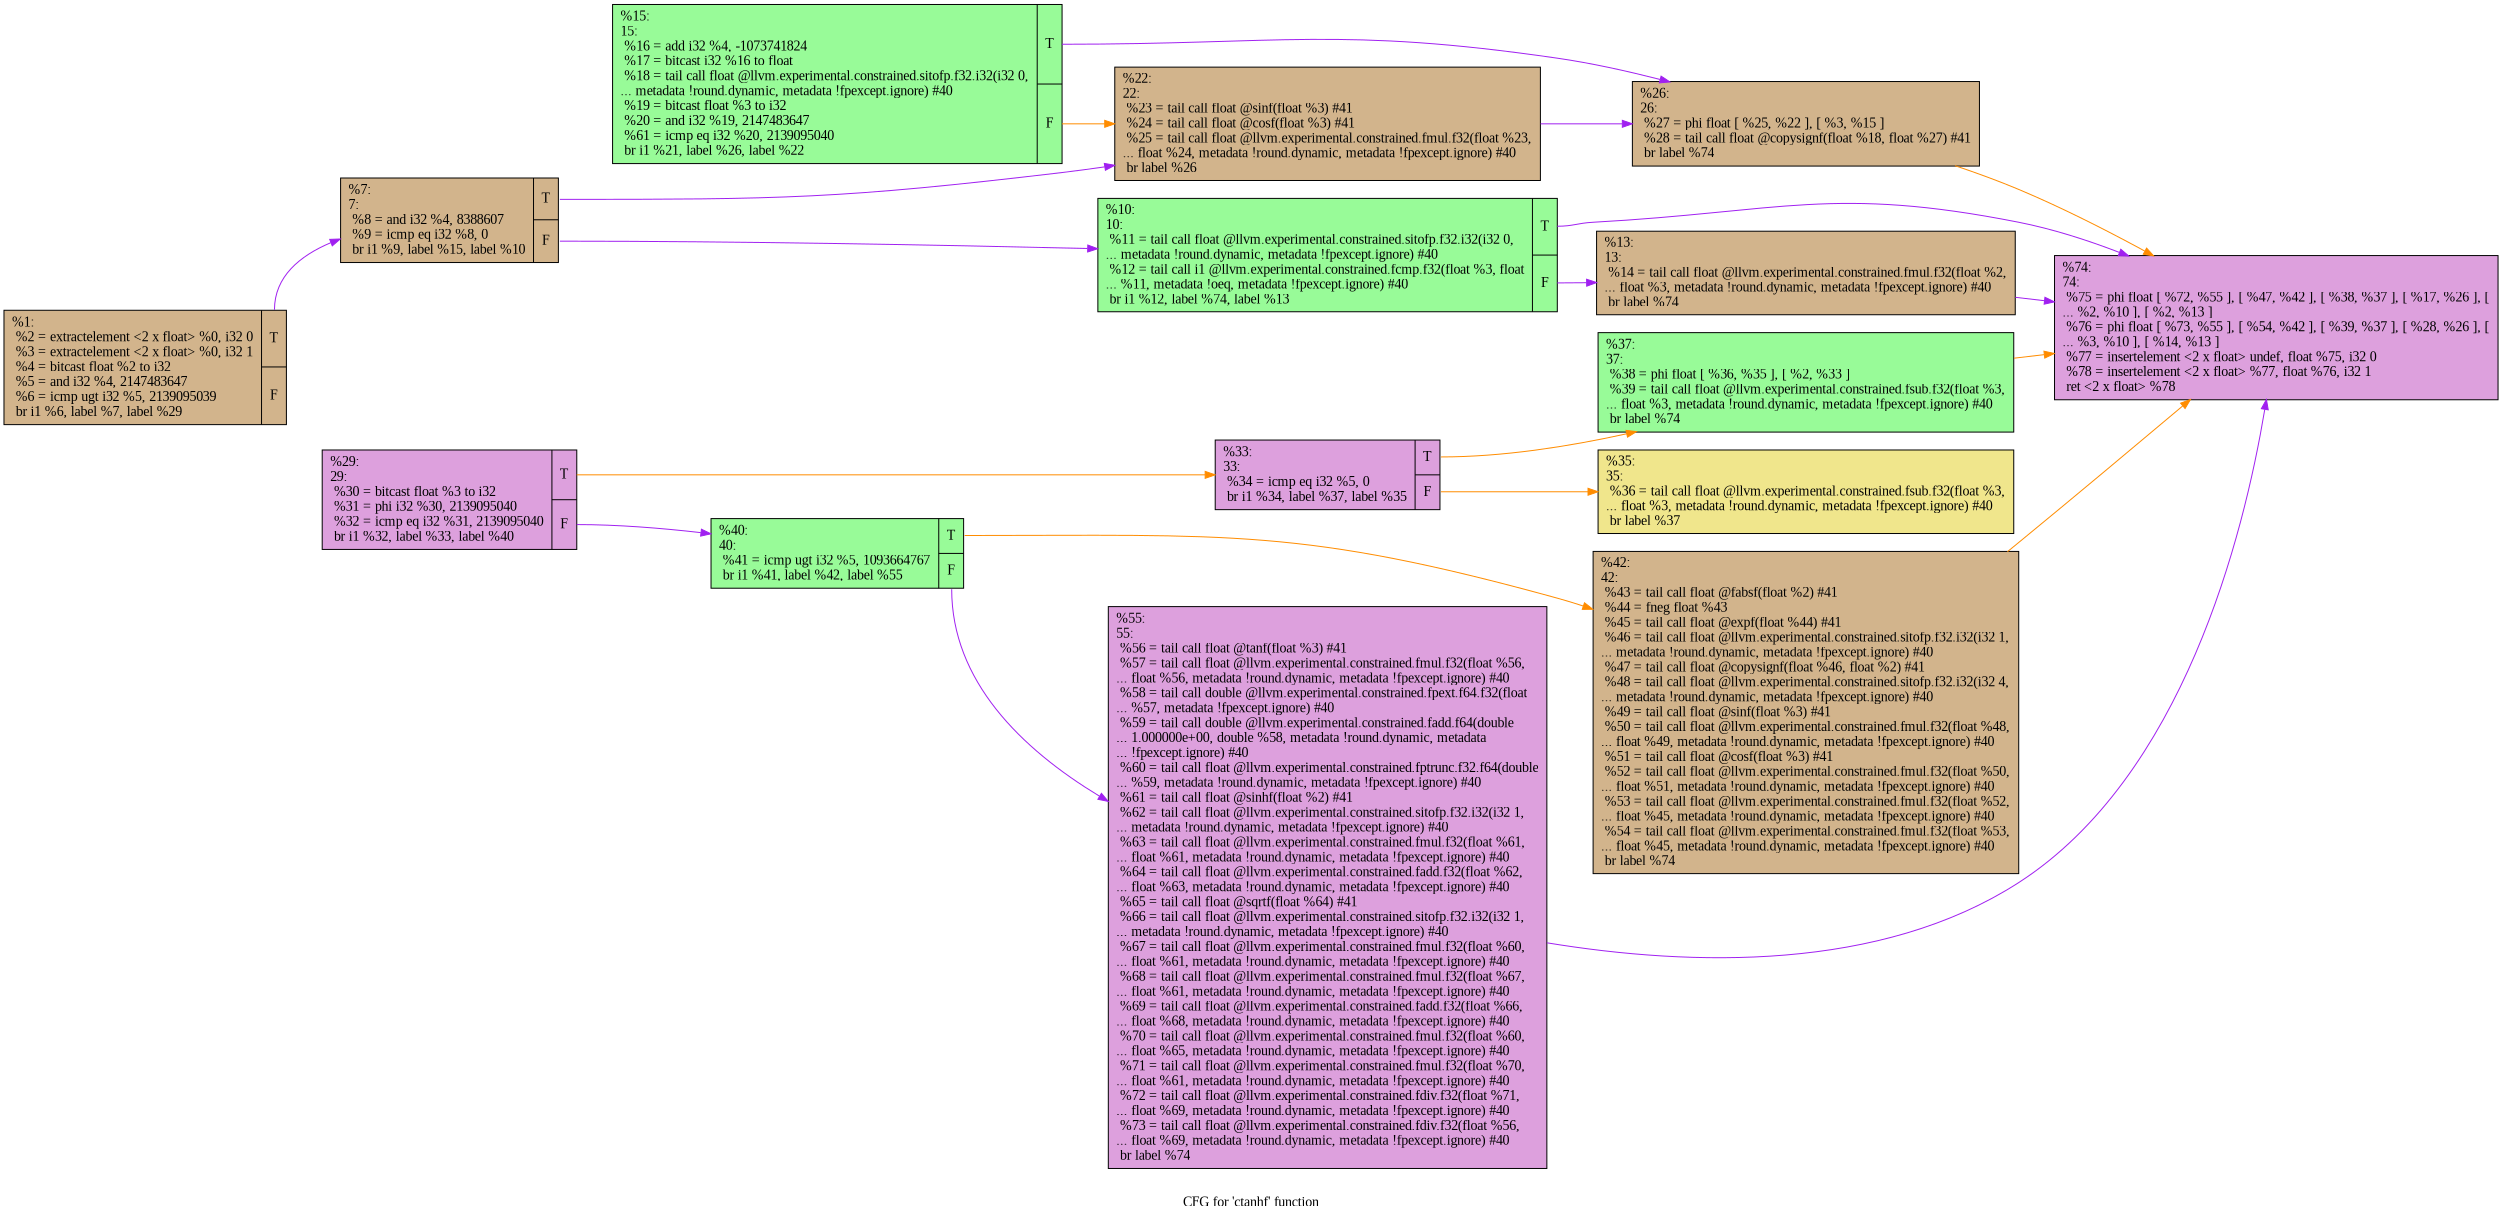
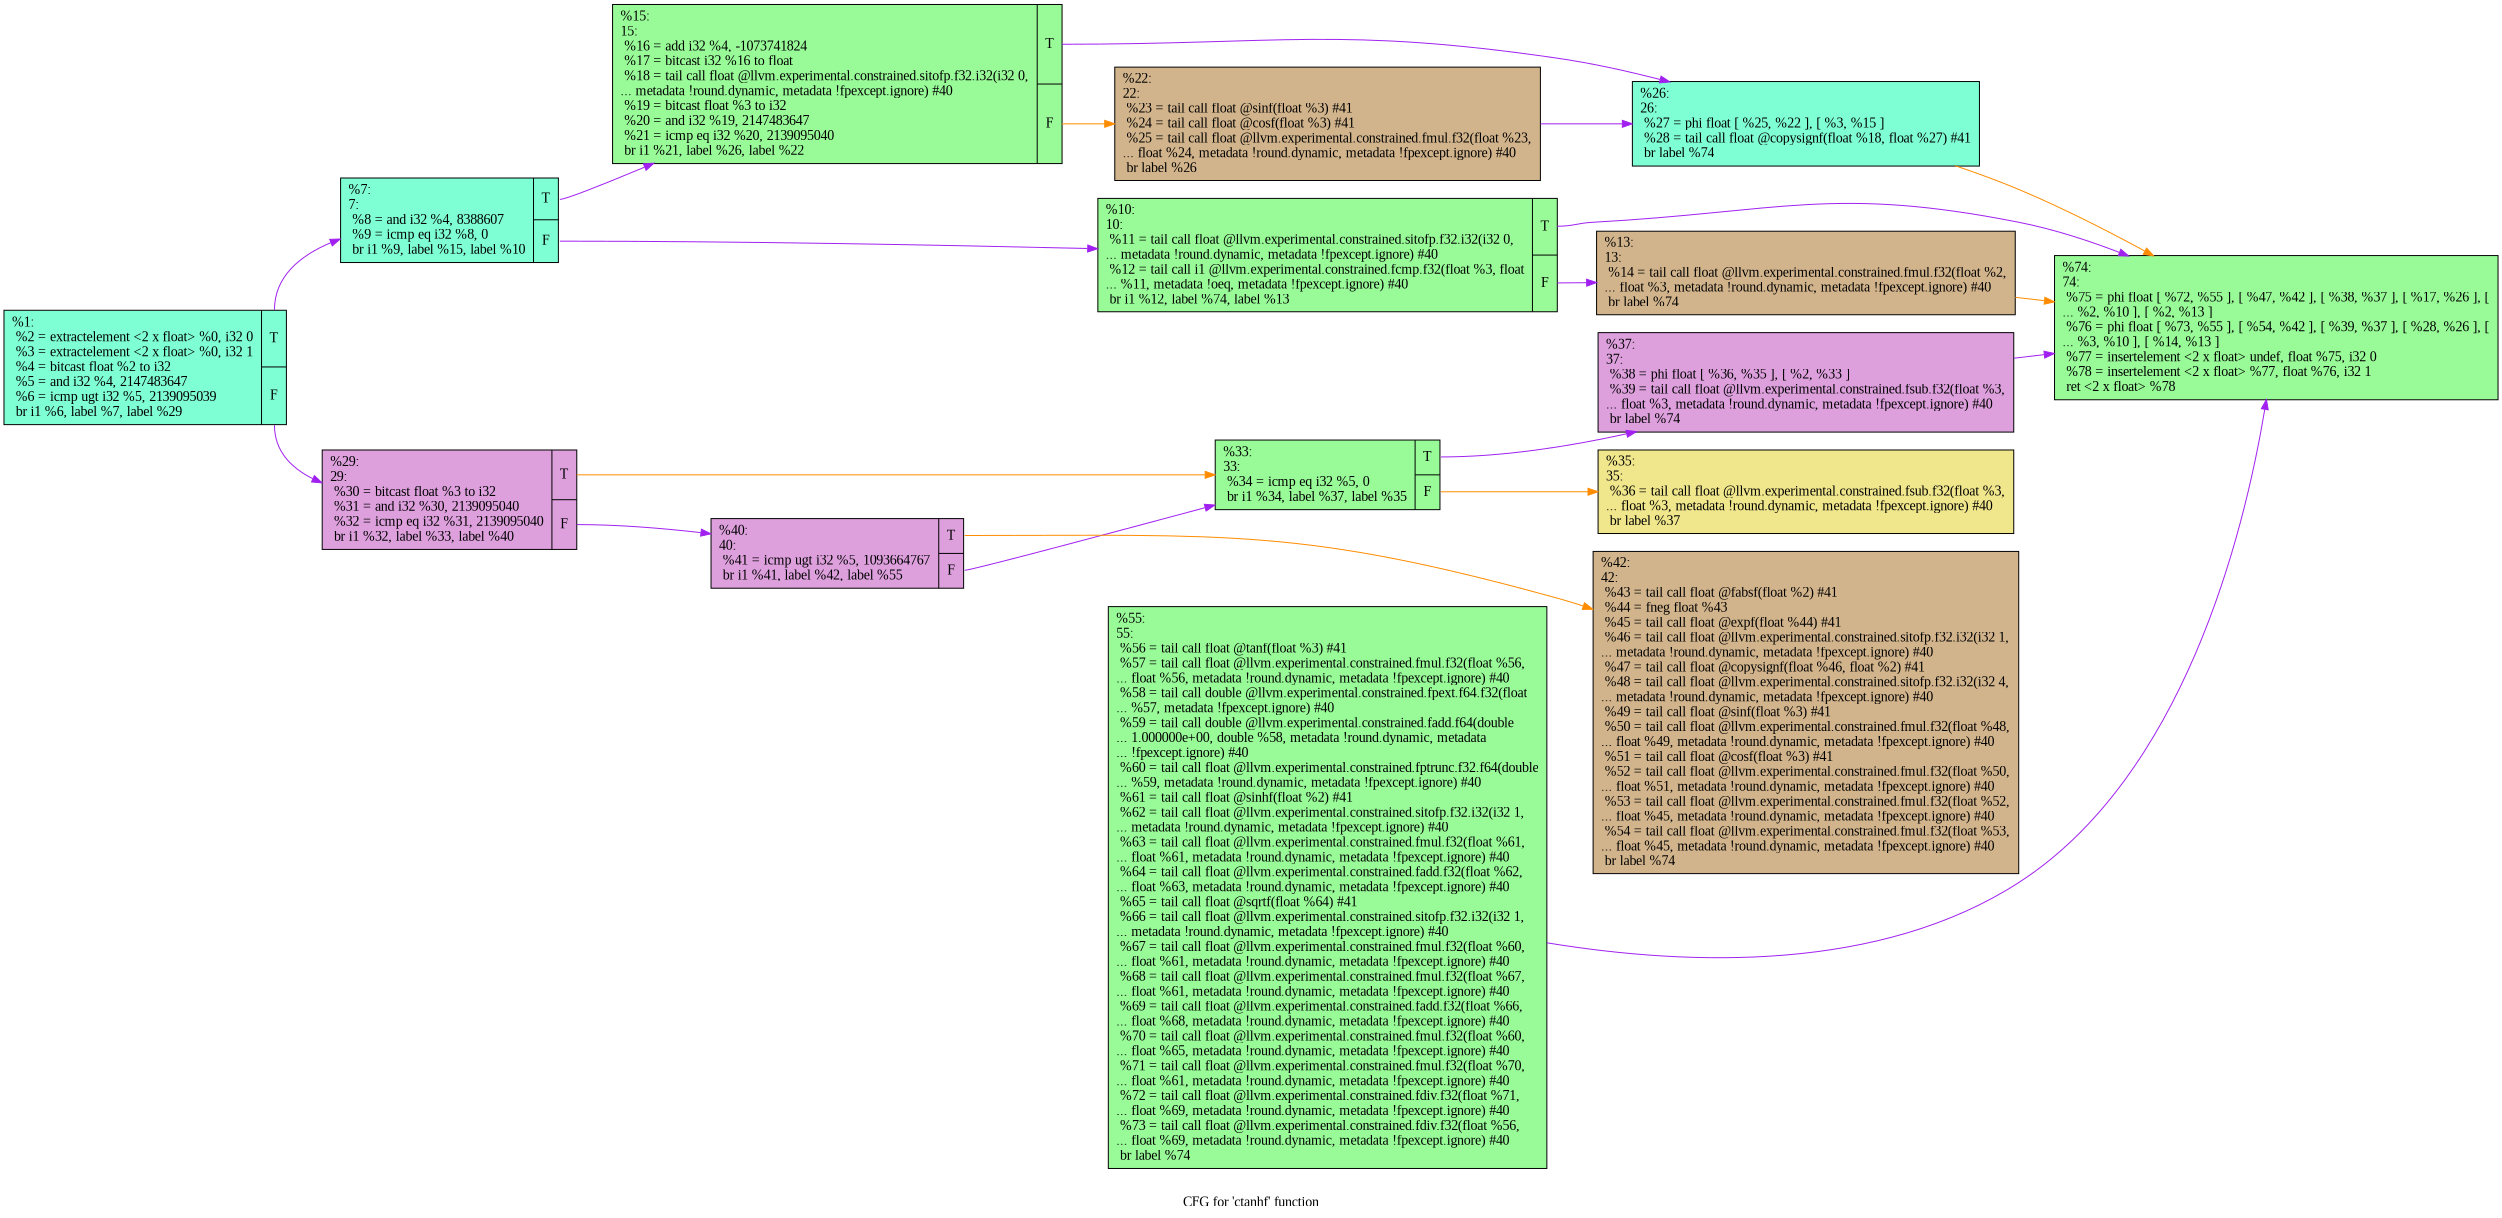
(1806, 124) -> (1806, 124)
(727, 136) -> (727, 136)
(833, 195) -> (603, 184)
(449, 220) -> (449, 220)
(2030, 299) -> (2030, 299)
(2276, 328) -> (2276, 328)
(2029, 356) -> (2029, 356)
(145, 367) -> (145, 367)
(1806, 382) -> (1806, 382)
(1534, 450) -> (1534, 450)
none -> (285, 458)
(1328, 475) -> (1328, 475)
(2095, 479) -> none
(424, 507) -> (425, 507)
(837, 553) -> (837, 553)
(998, 711) -> (1079, 541)
(1328, 888) -> (1328, 888)
